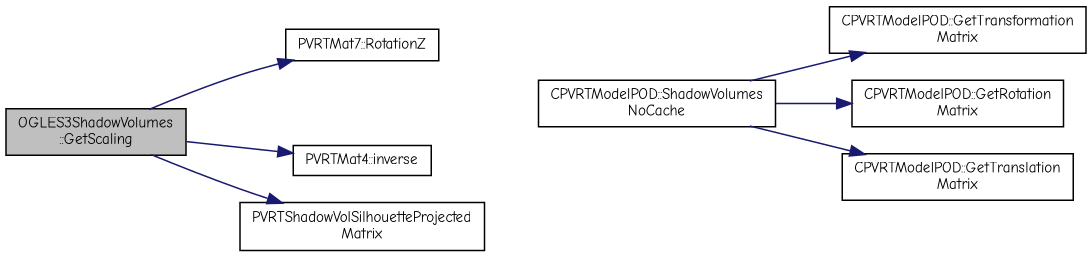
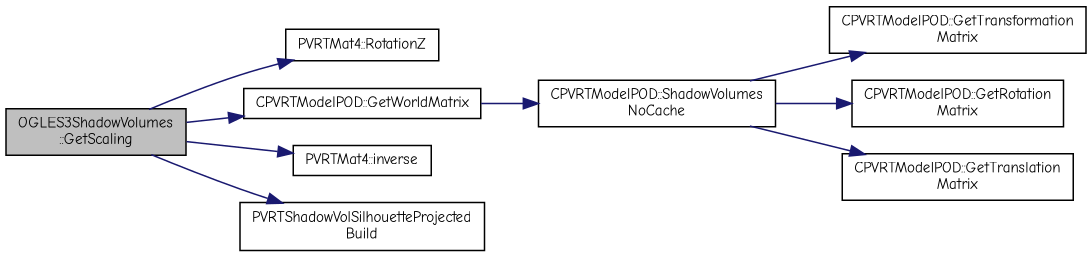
(362, 45) -> (362, 45)
none -> (362, 104)
(362, 226) -> (362, 226)
